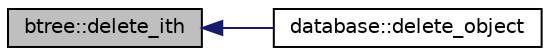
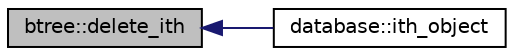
(408, 28) -> (390, 28)
